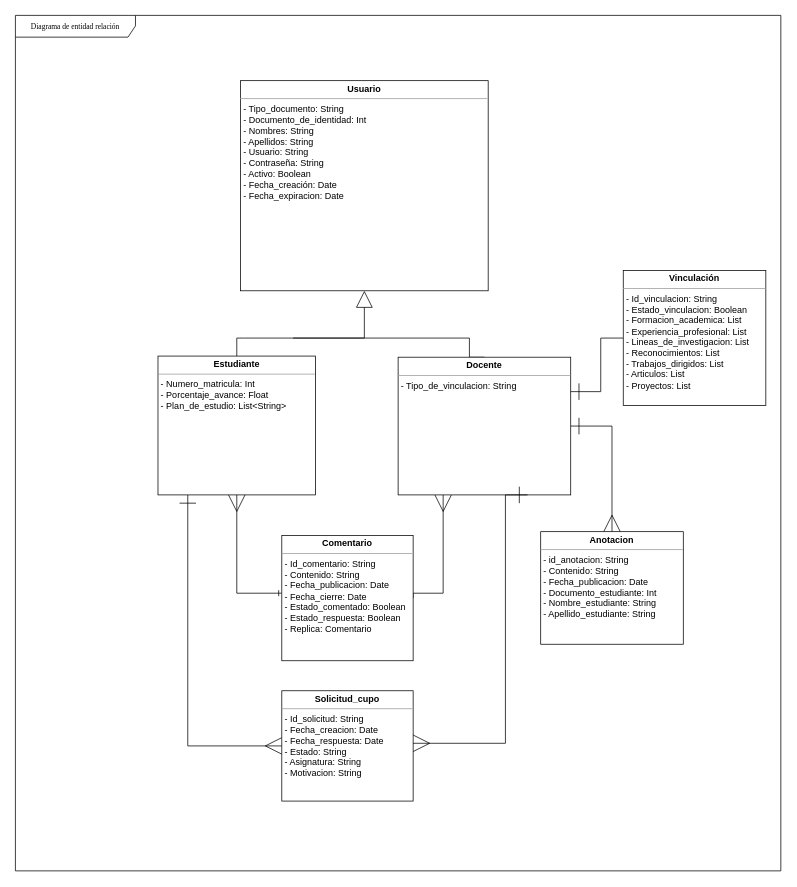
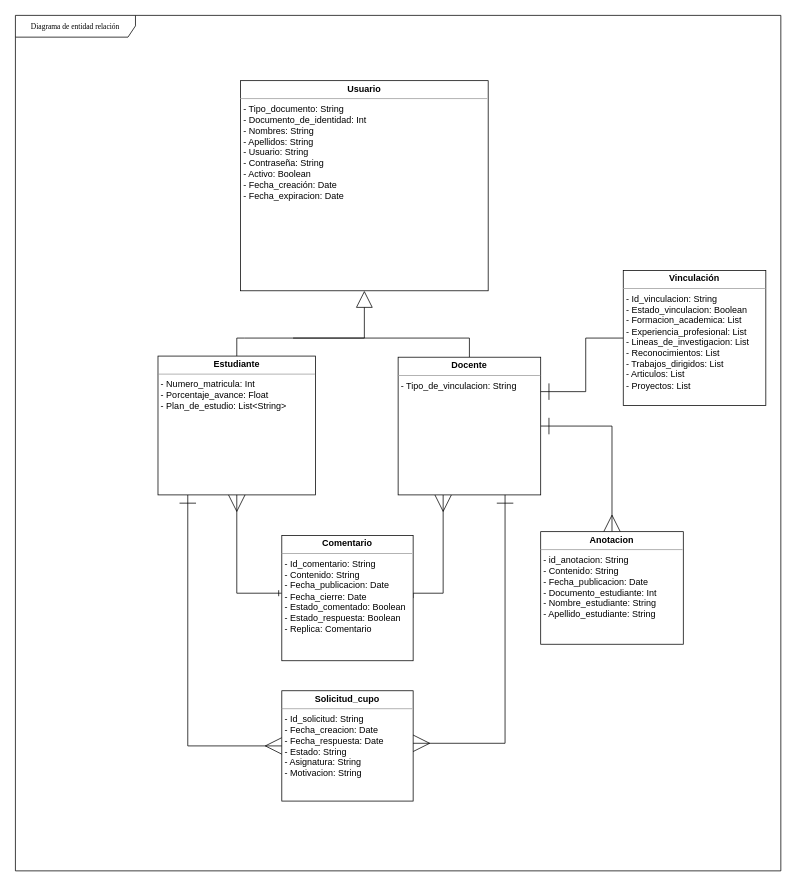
(484, 426) -> (469, 426)
